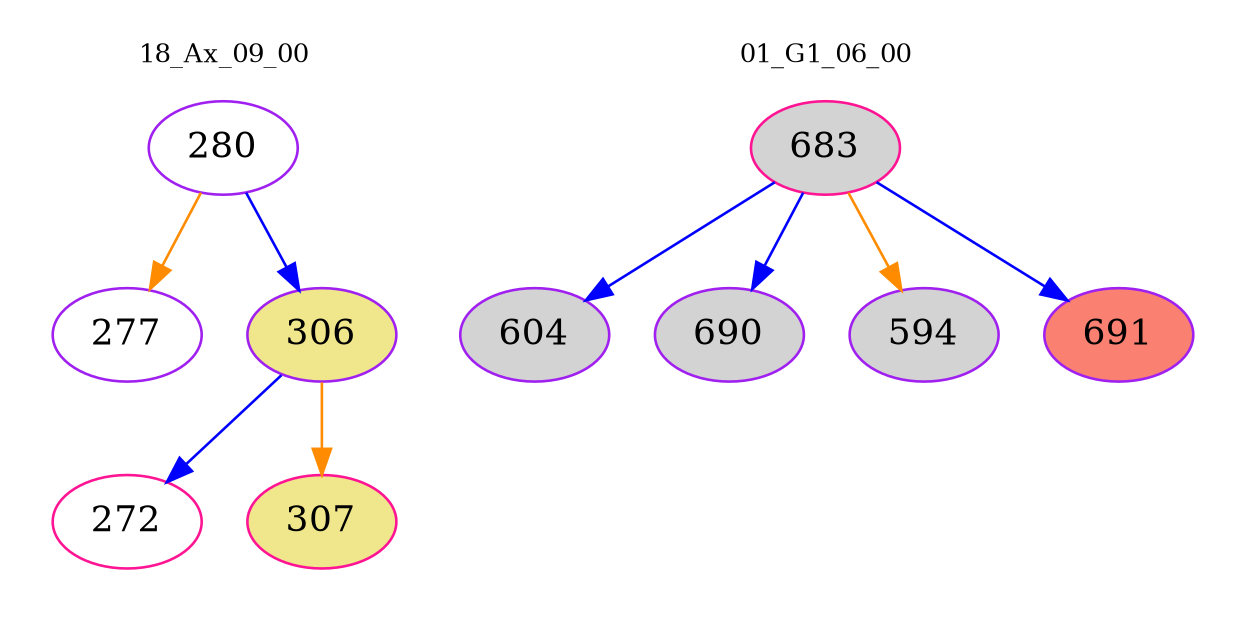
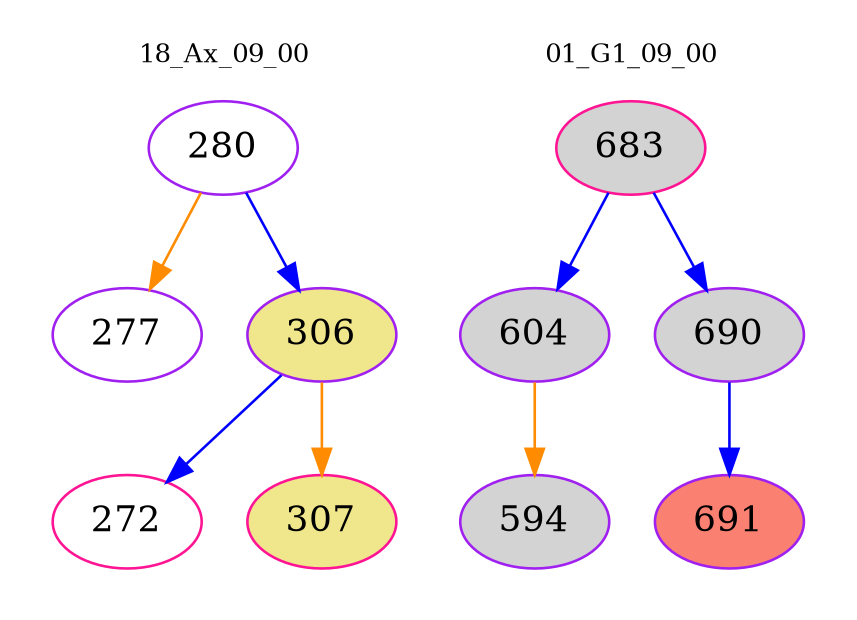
(827, 56) -> (632, 56)
(868, 230) -> (535, 416)
(961, 234) -> (729, 416)
